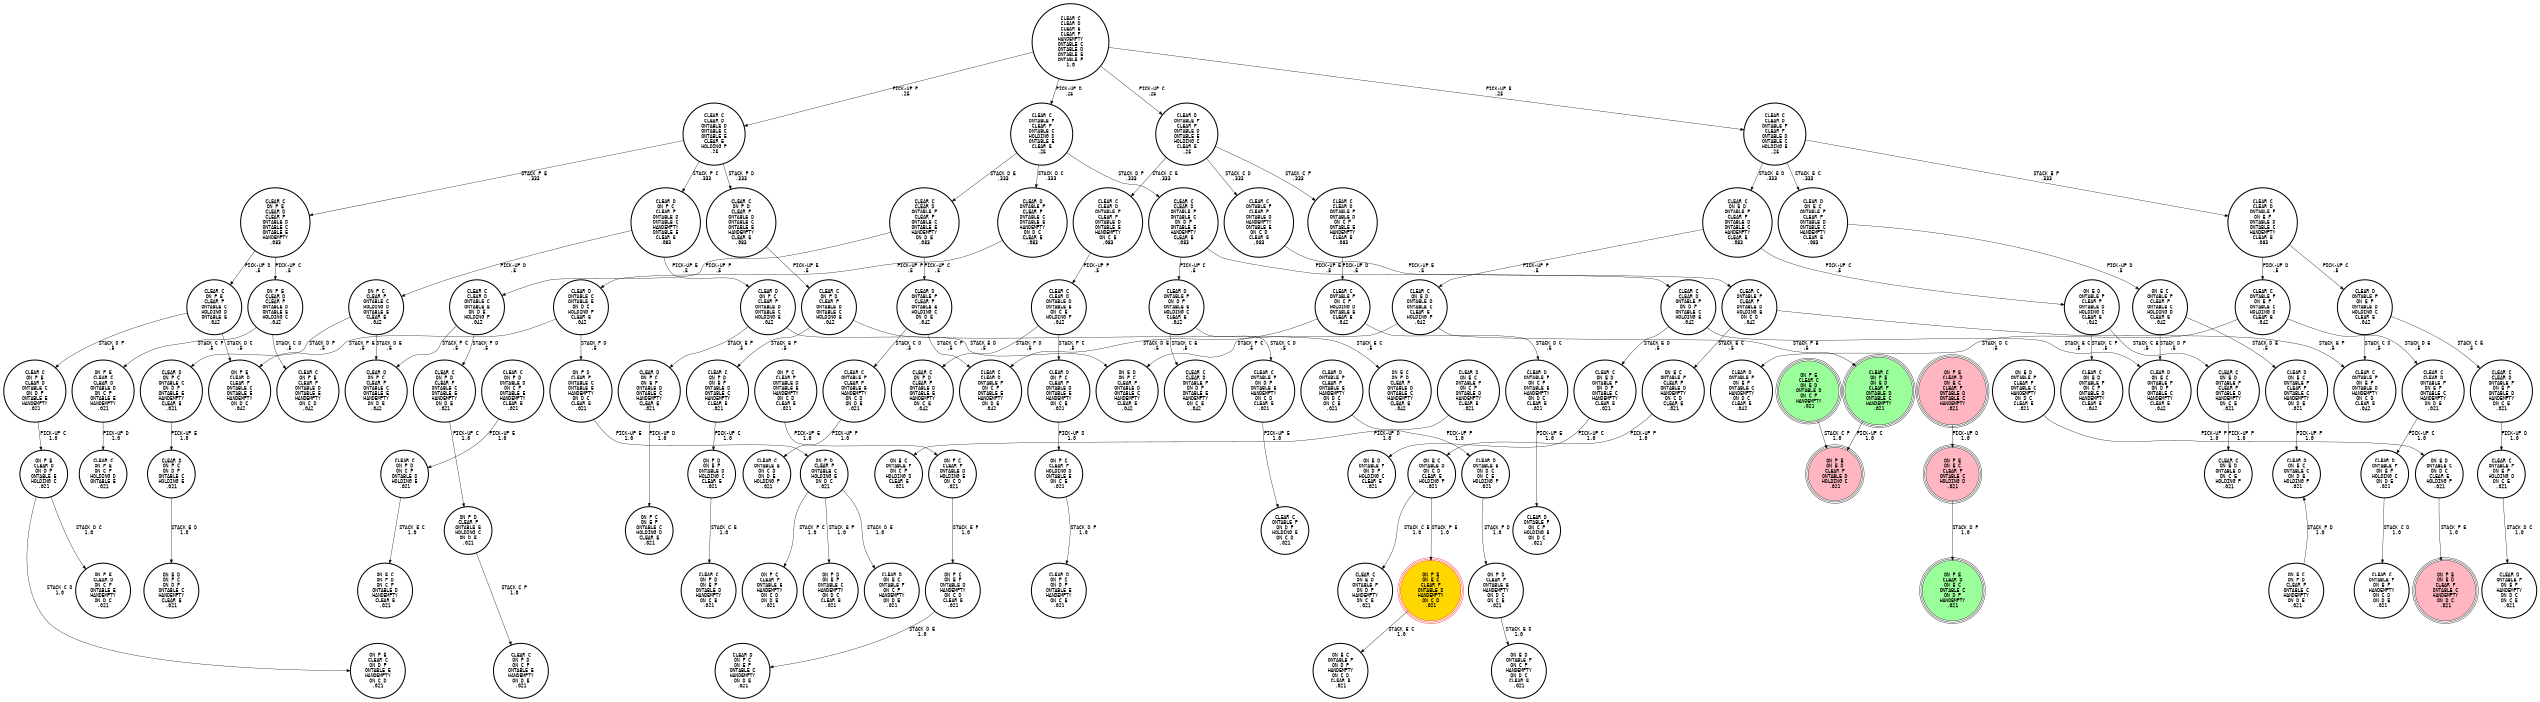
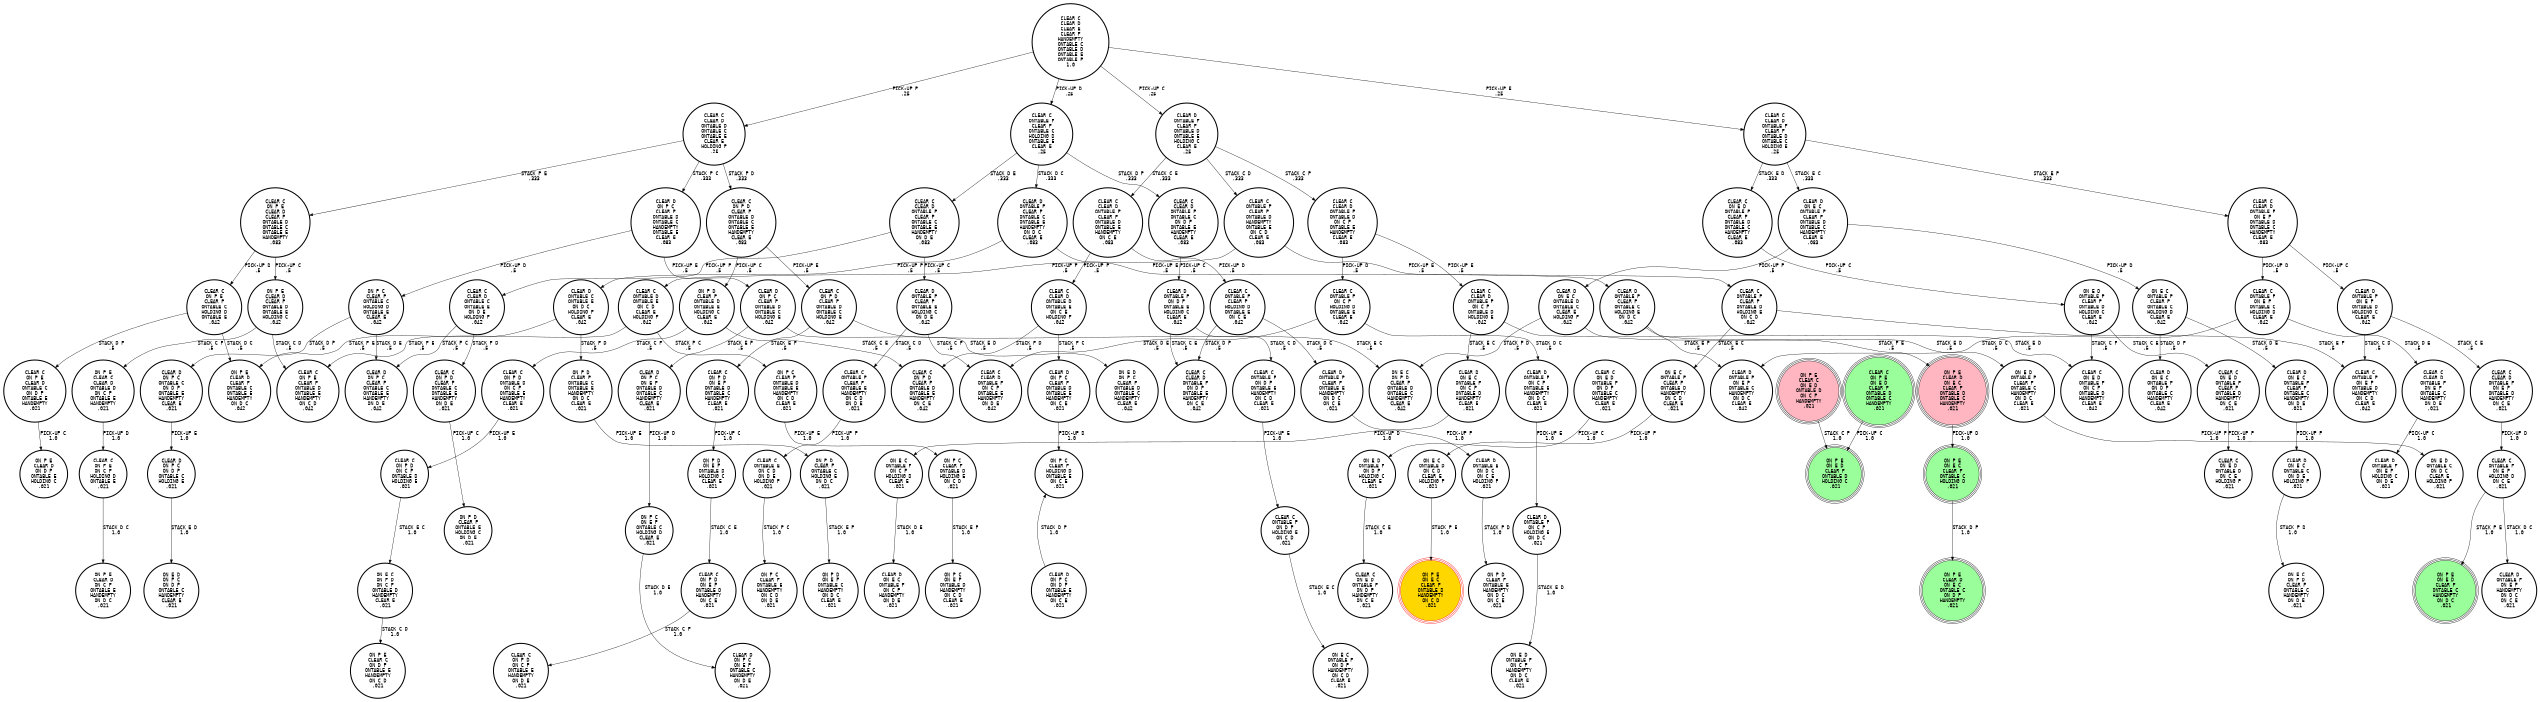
none -> (646, 307)
none -> (707, 307)
none -> (1238, 307)
(1420, 307) -> none
none -> (1481, 307)
none -> (1566, 307)
none -> (1627, 307)
(1688, 307) -> none
(1809, 391) -> (1809, 391)
(1835, 474) -> (1835, 474)
(1953, 474) -> (1953, 474)
(862, 526) -> (895, 529)
(794, 527) -> (763, 529)
(1397, 528) -> (1364, 528)
(2439, 528) -> (2471, 526)
(1070, 529) -> (1037, 532)
(2308, 532) -> (2276, 528)
(65, 533) -> (103, 529)
(2382, 591) -> none
(2445, 591) -> (2445, 591)
(493, 597) -> (623, 645)
(1386, 630) -> (1302, 601)
(1504, 630) -> (1537, 598)
(857, 648) -> (649, 629)
(129, 654) -> (382, 629)
